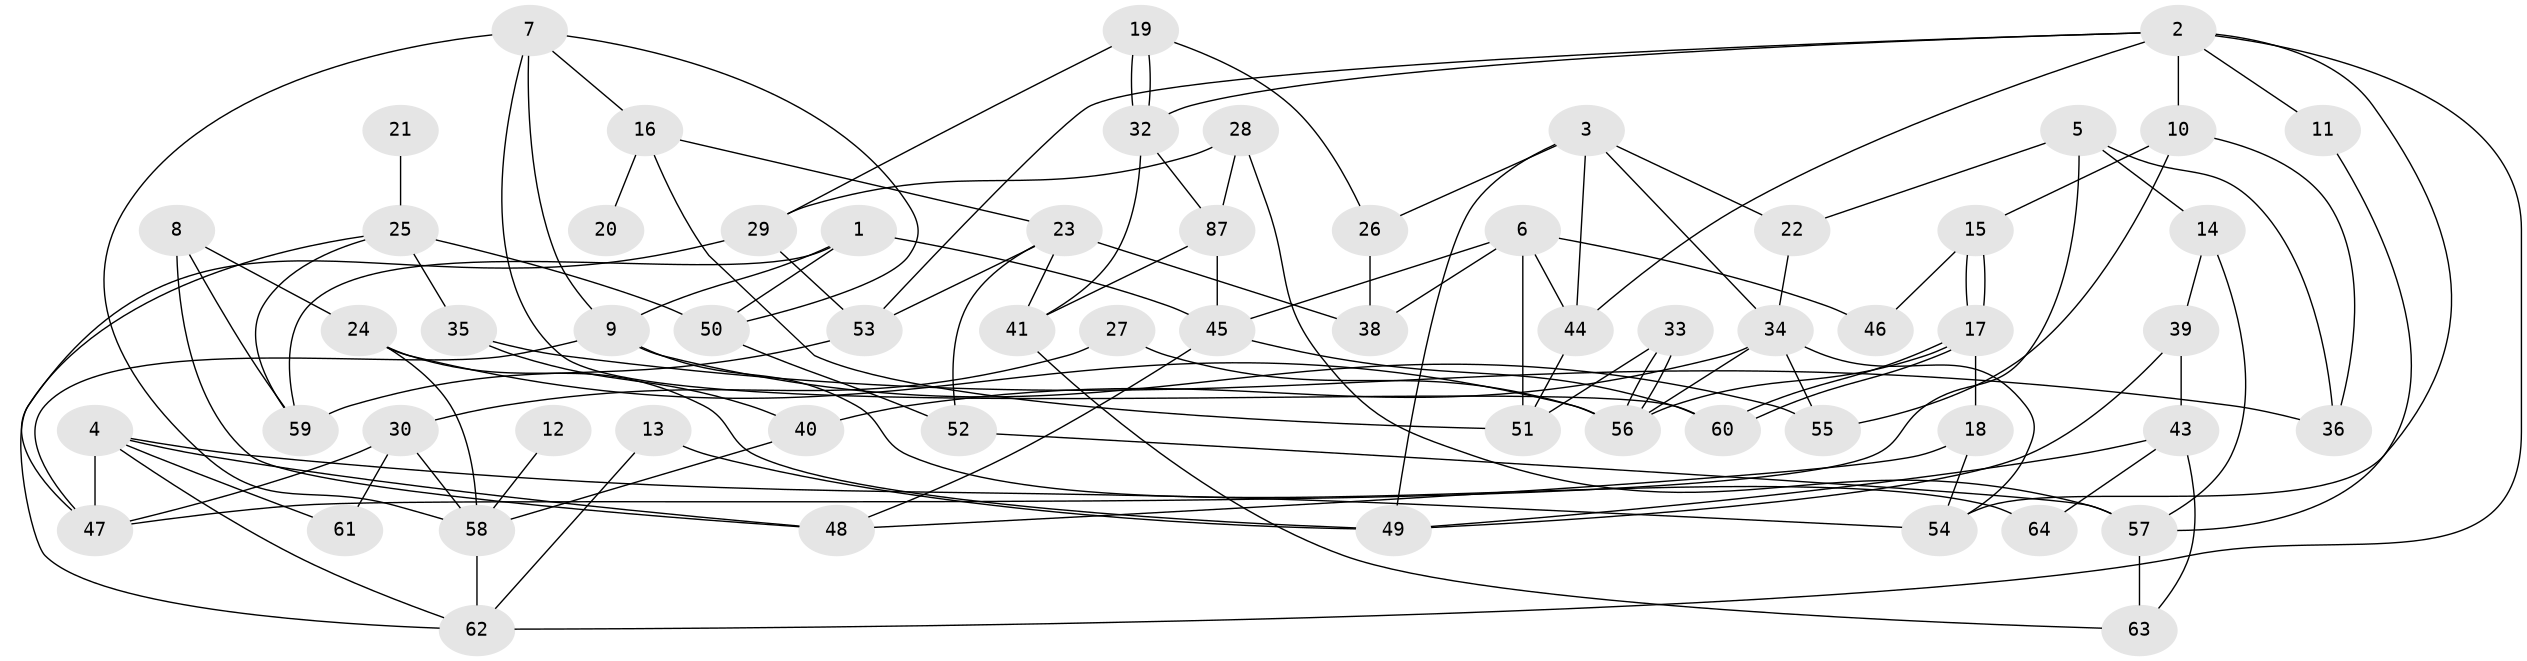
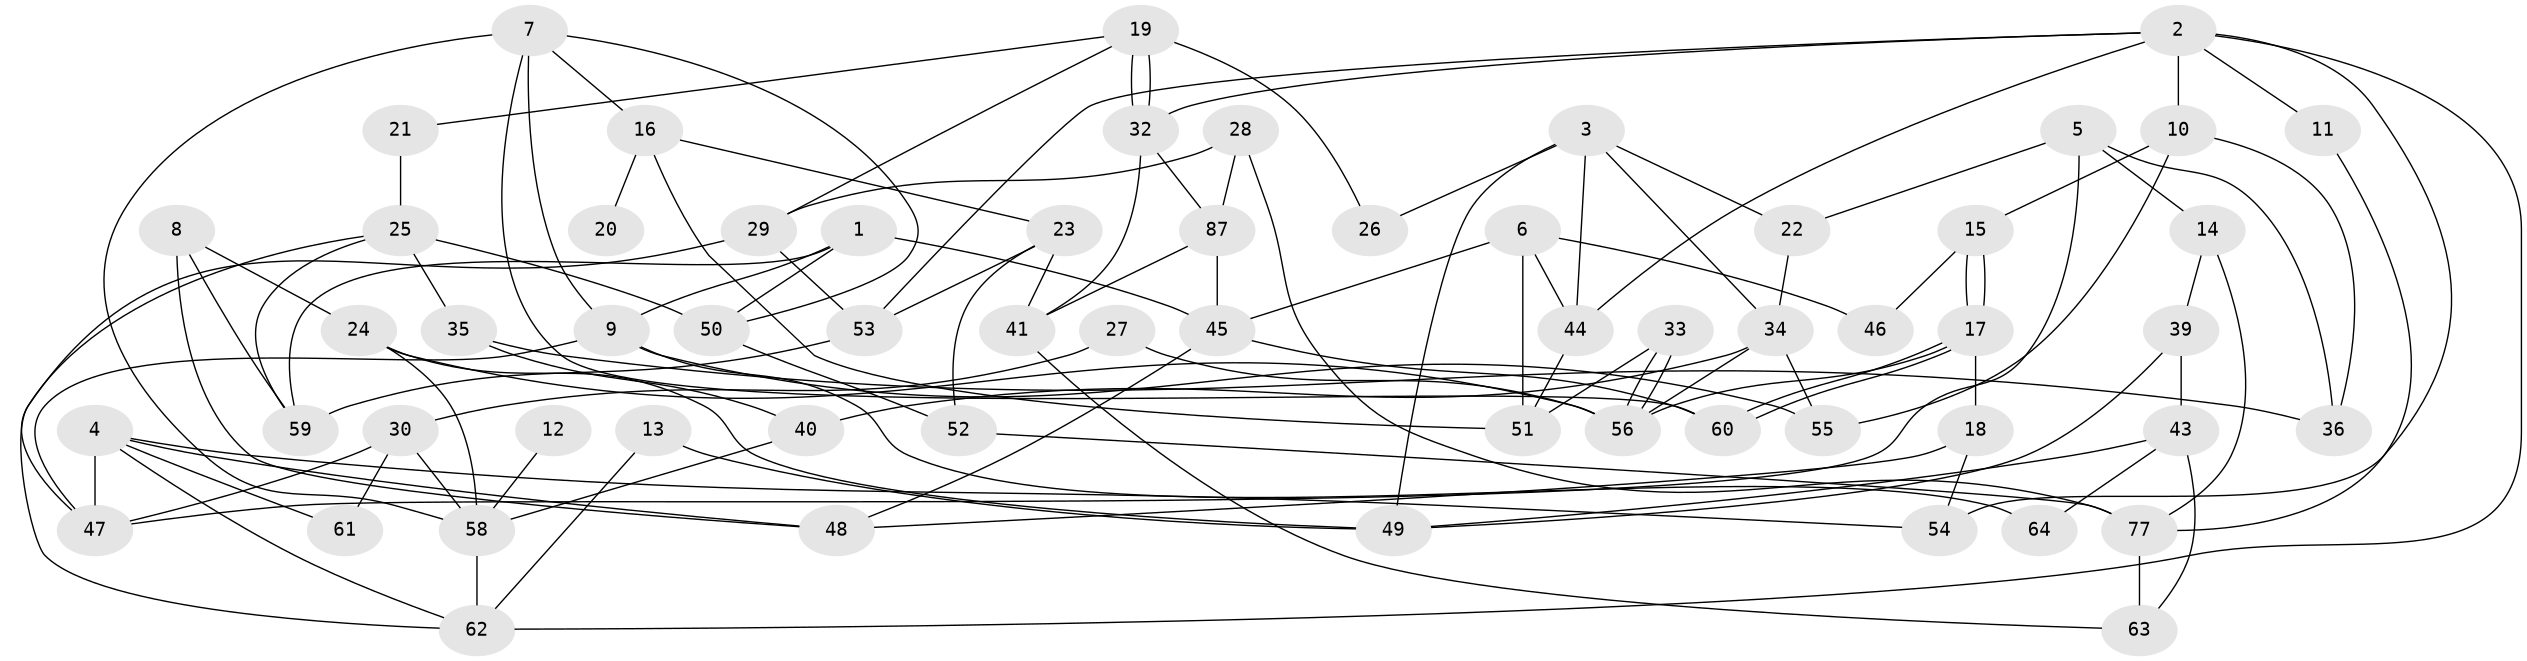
none -> (771, 81)
(1370, 331) -> none
(1961, 366) -> none
(2139, 531) -> (2139, 531)
